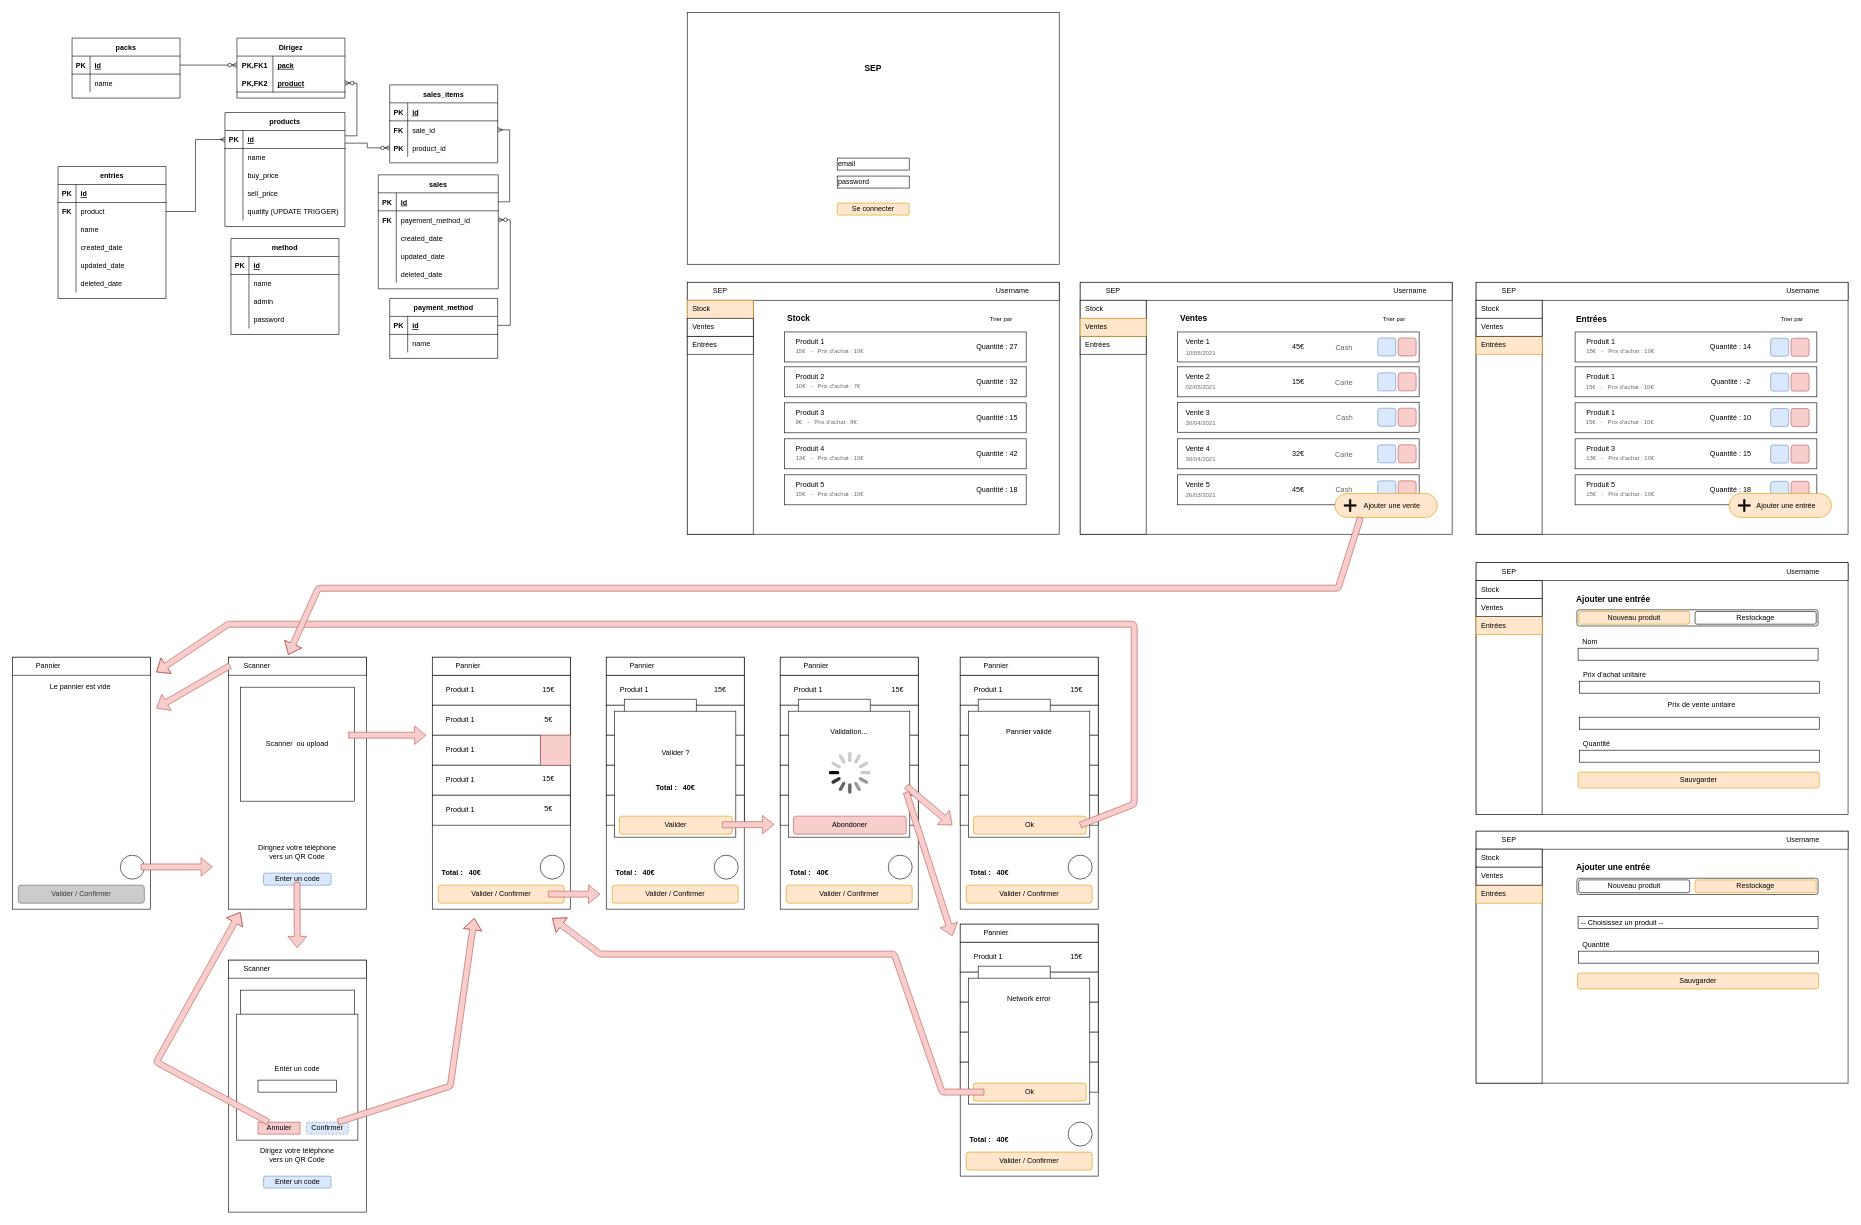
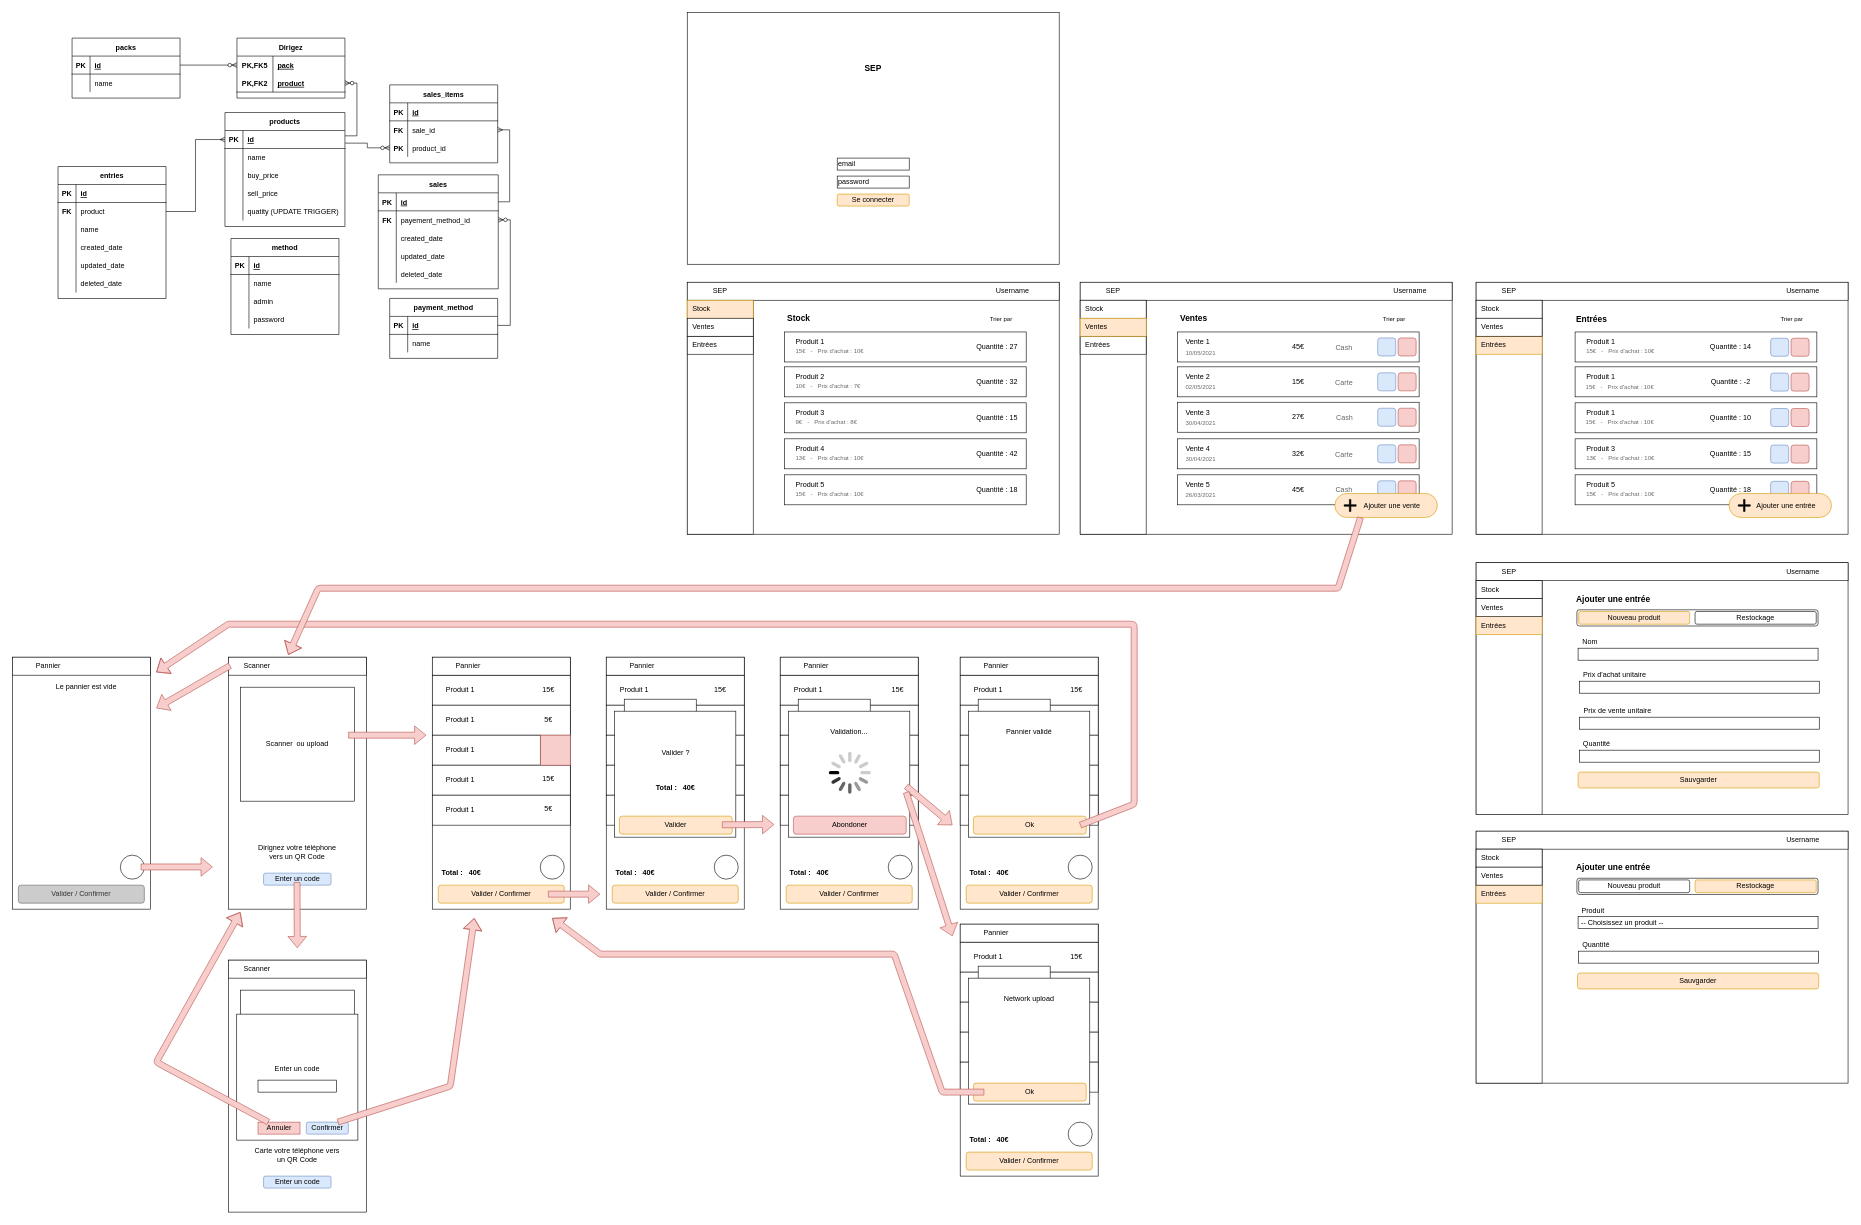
(255, 65) -> (255, 65)
(873, 209) -> (873, 200)
none -> (1298, 417)
(81, 687) -> (87, 687)
(1702, 705) -> (1618, 711)
none -> (1593, 911)
(1029, 999) -> (1029, 999)
(327, 1128) -> (327, 1128)
(297, 1155) -> (297, 1155)
